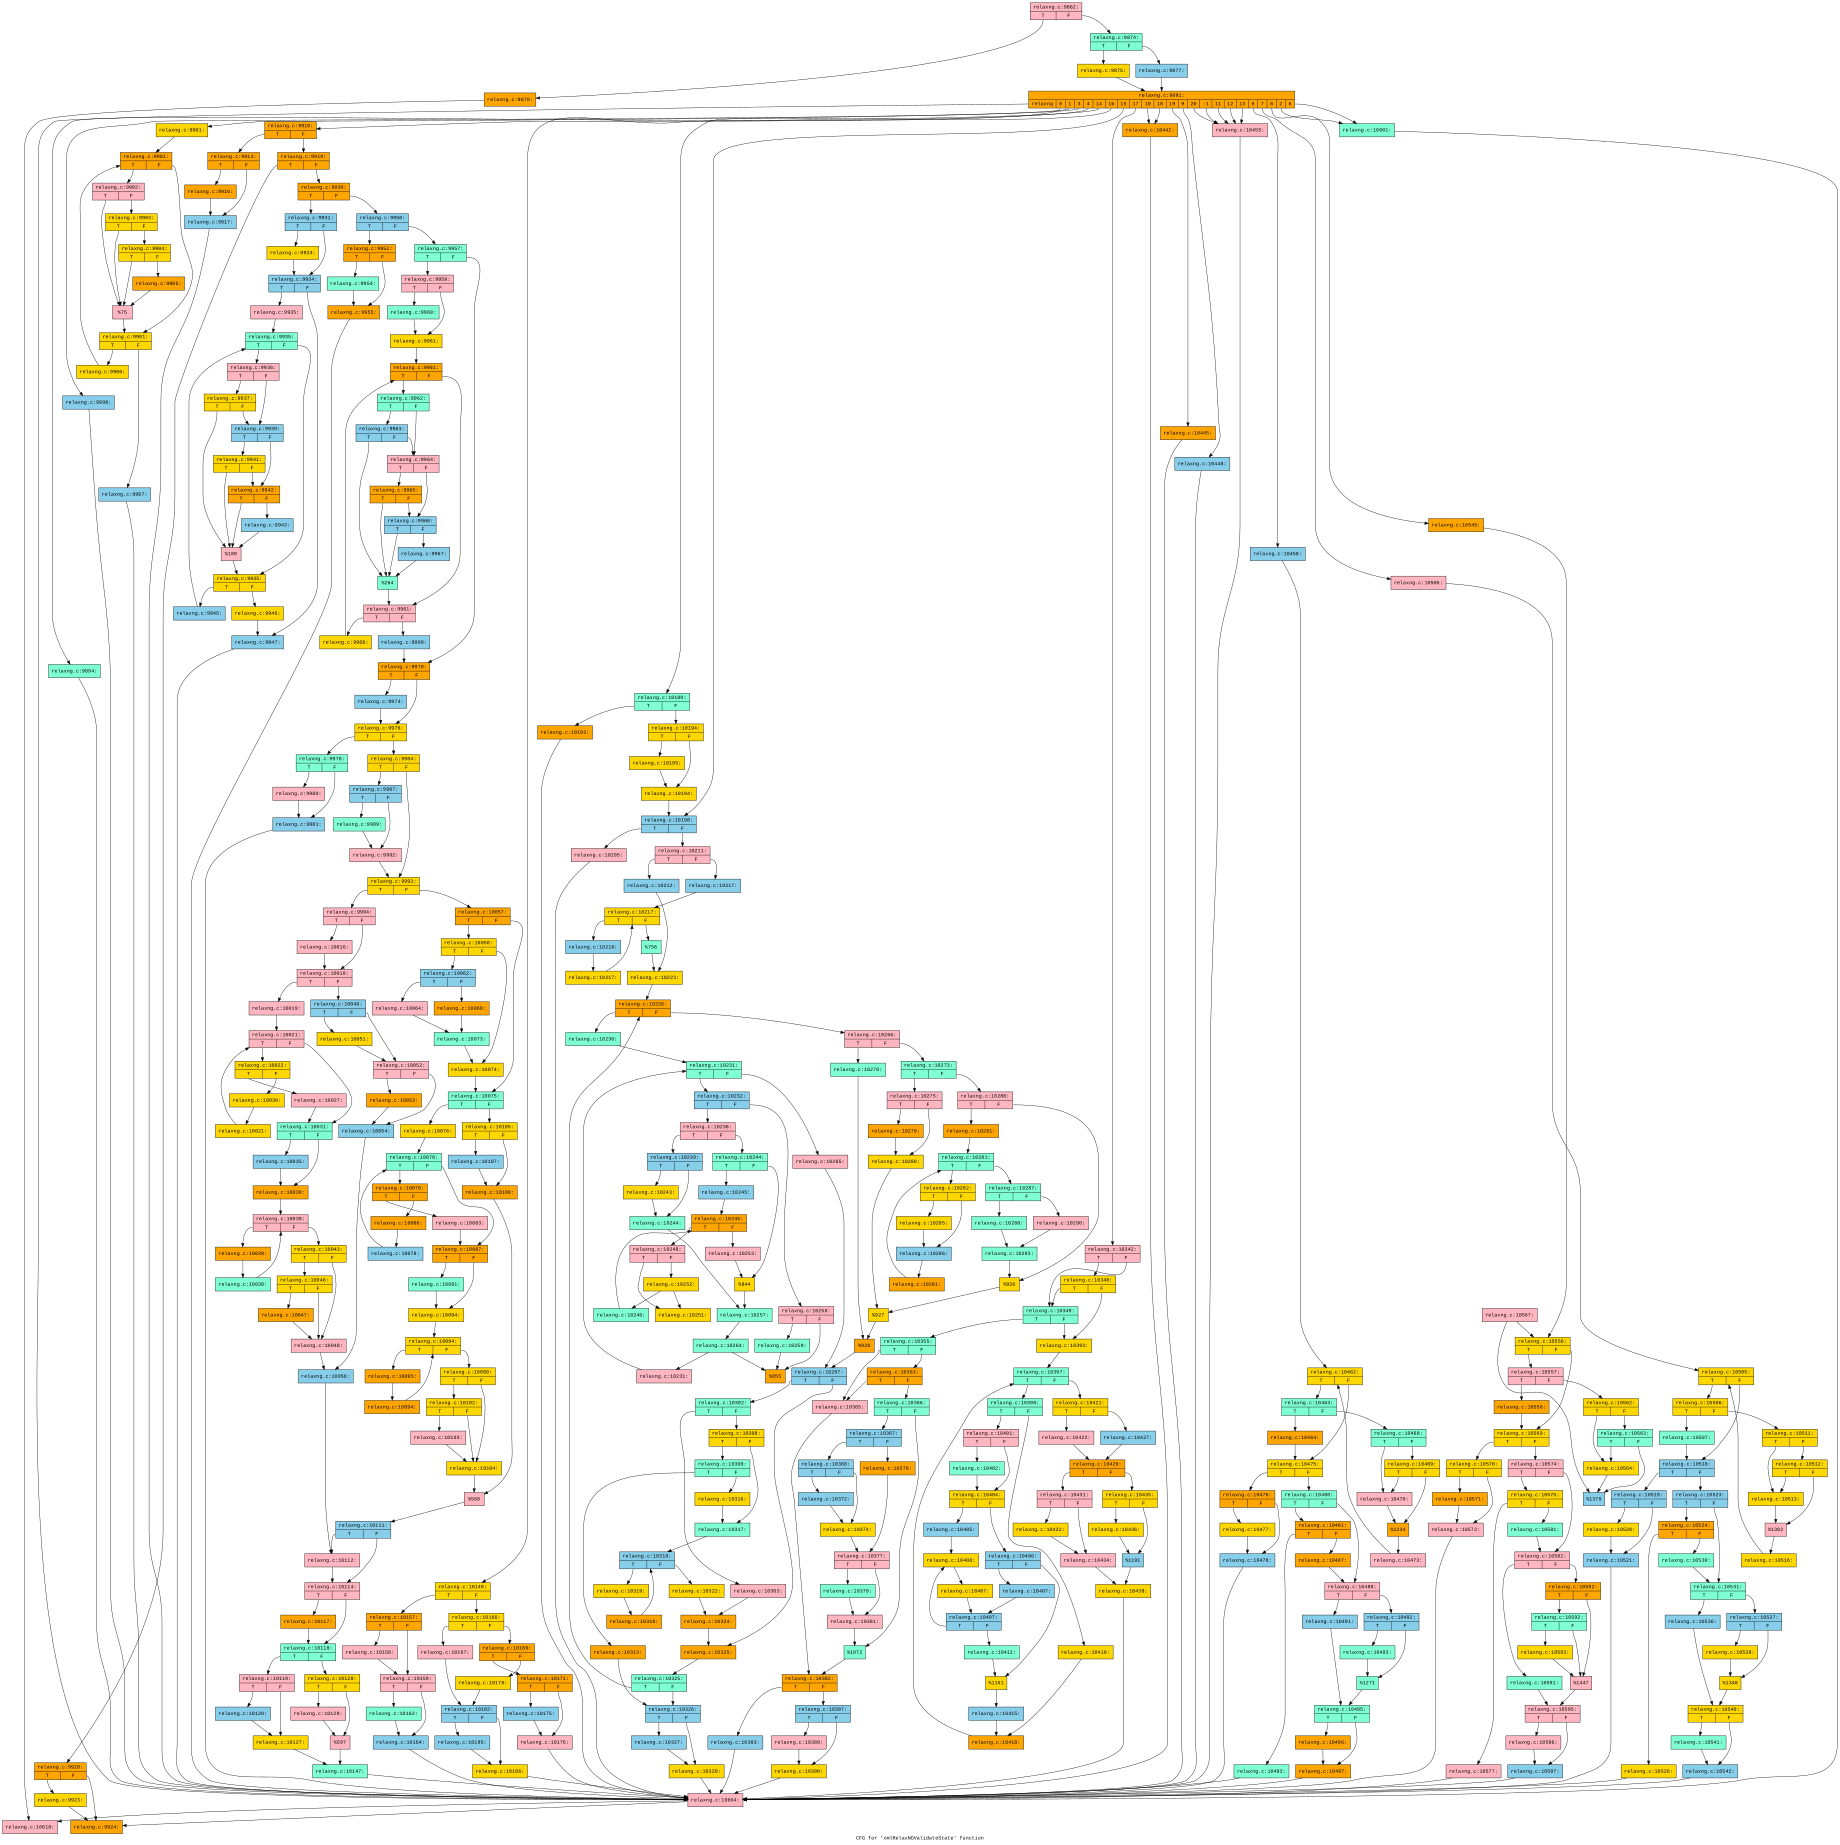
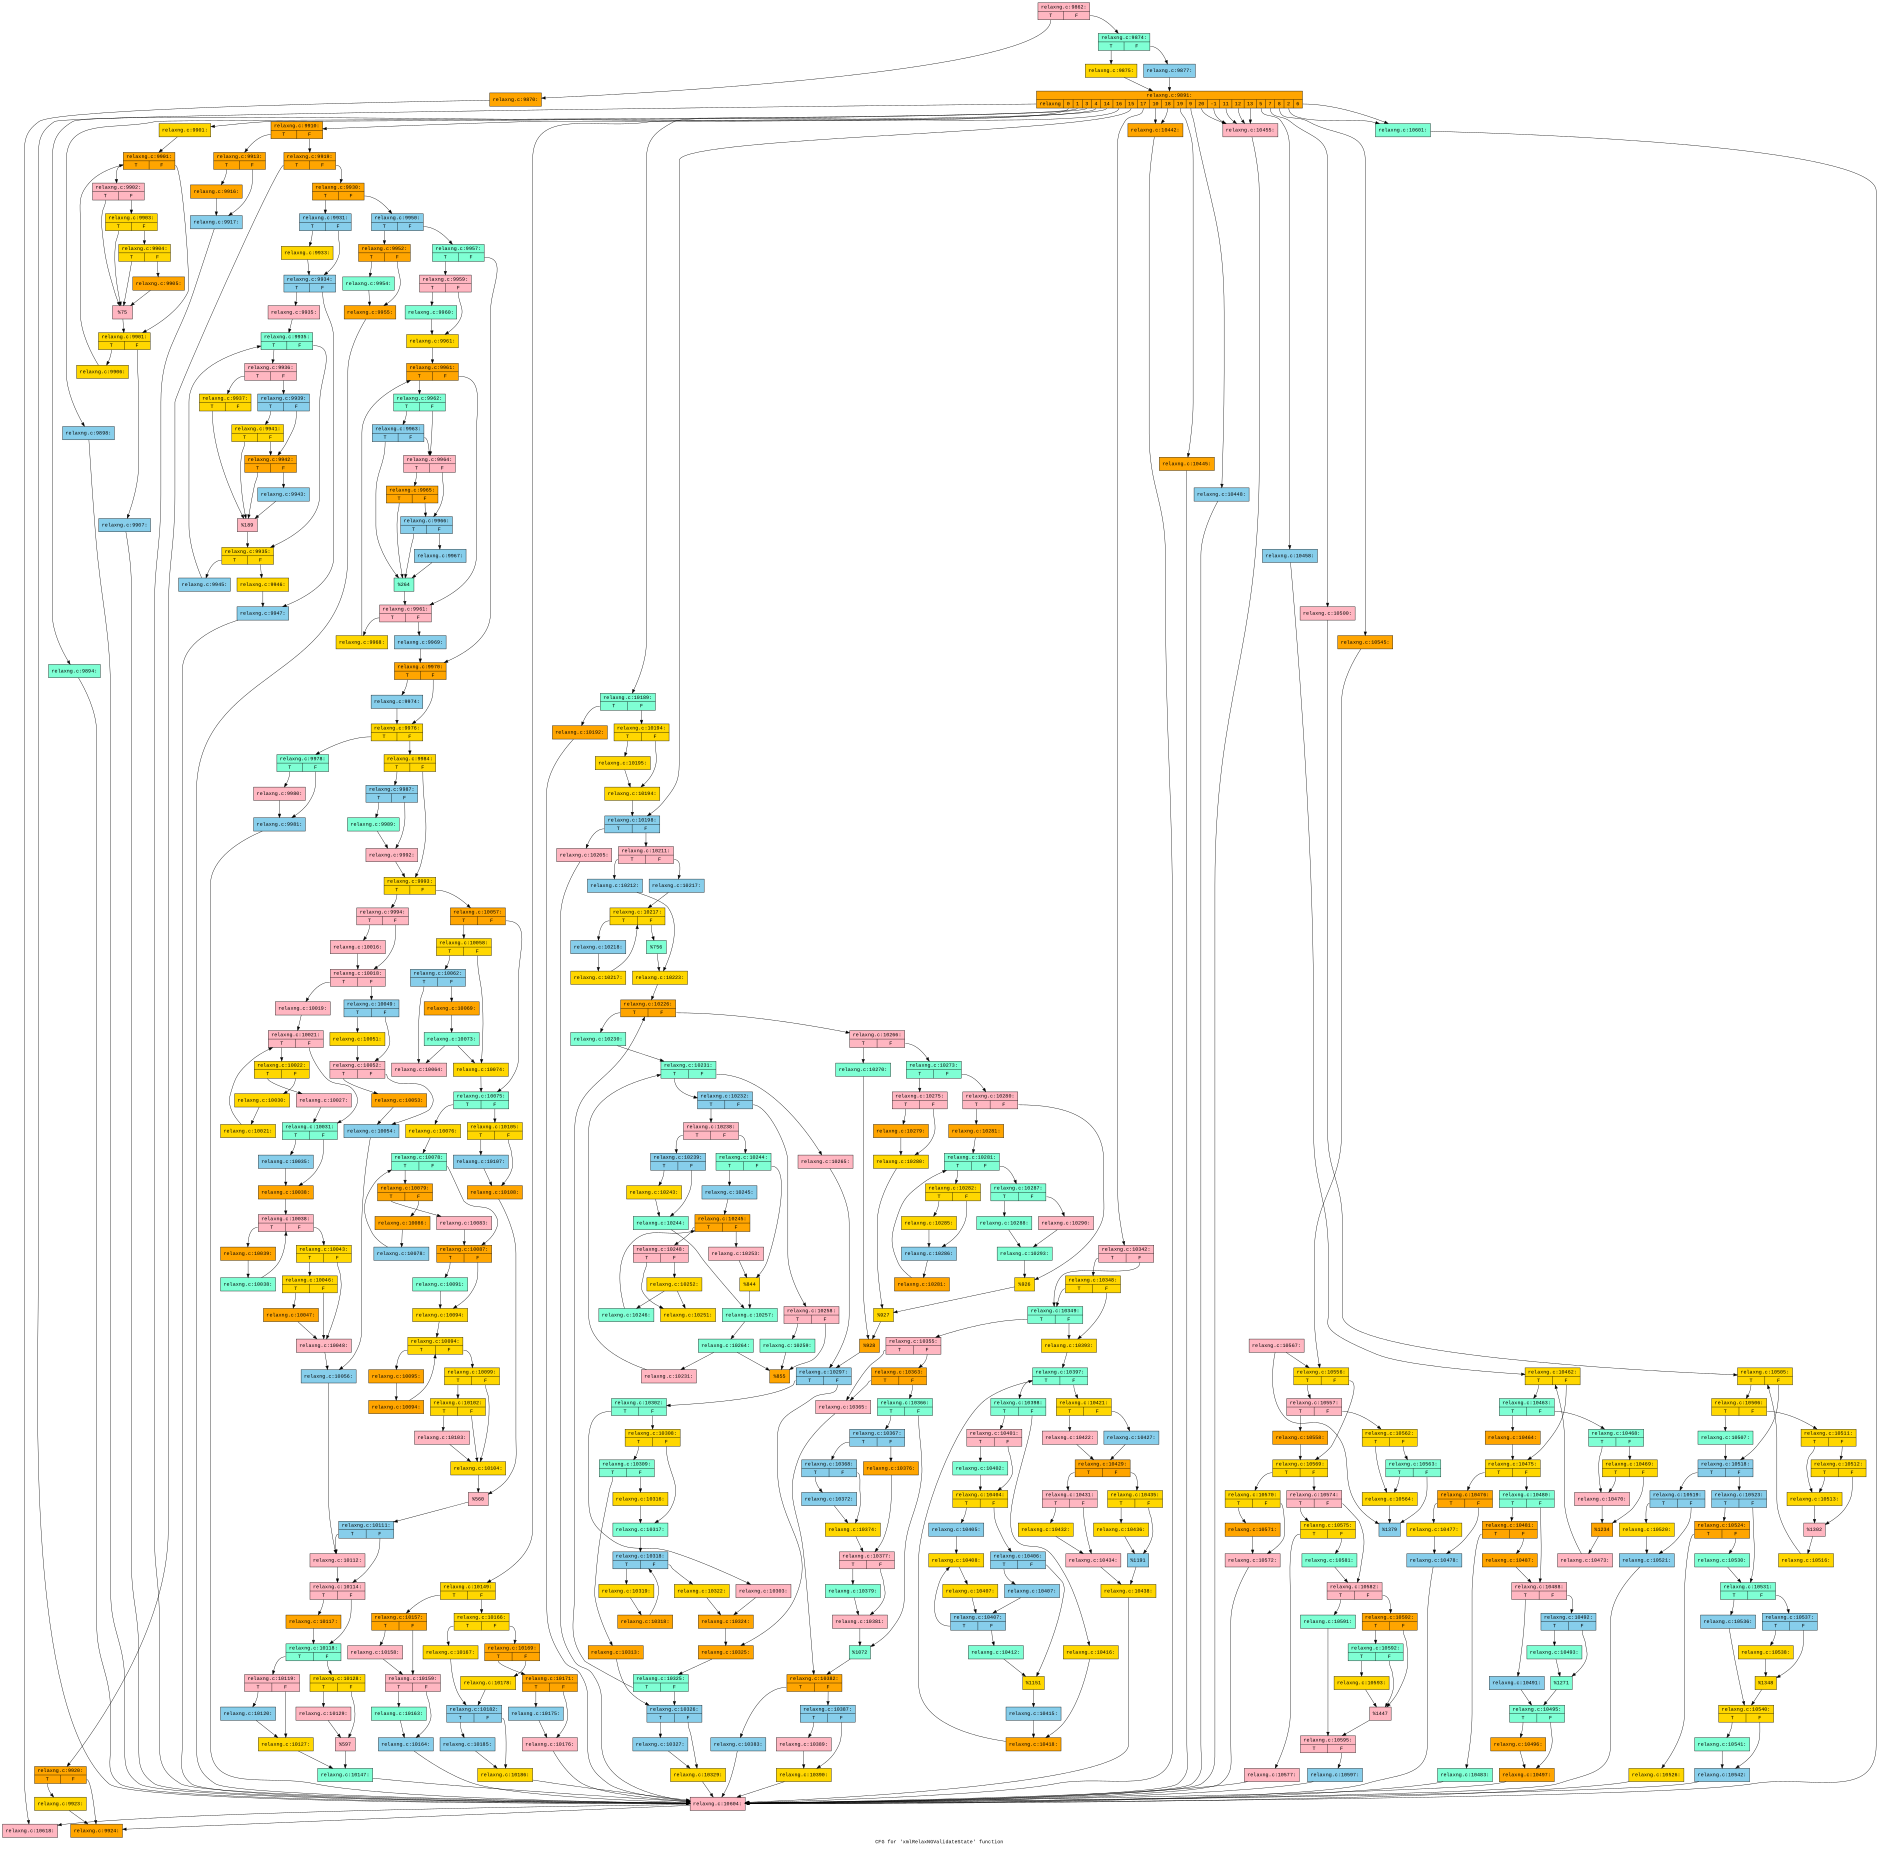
(244, 417) -> none
(429, 1023) -> (437, 1053)
(908, 1346) -> (913, 1346)
(445, 1652) -> (451, 1652)
(1533, 1742) -> none
